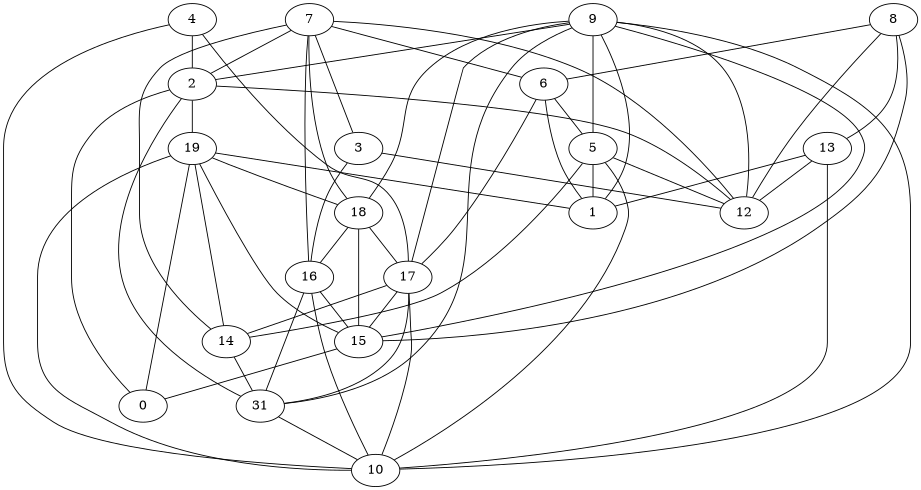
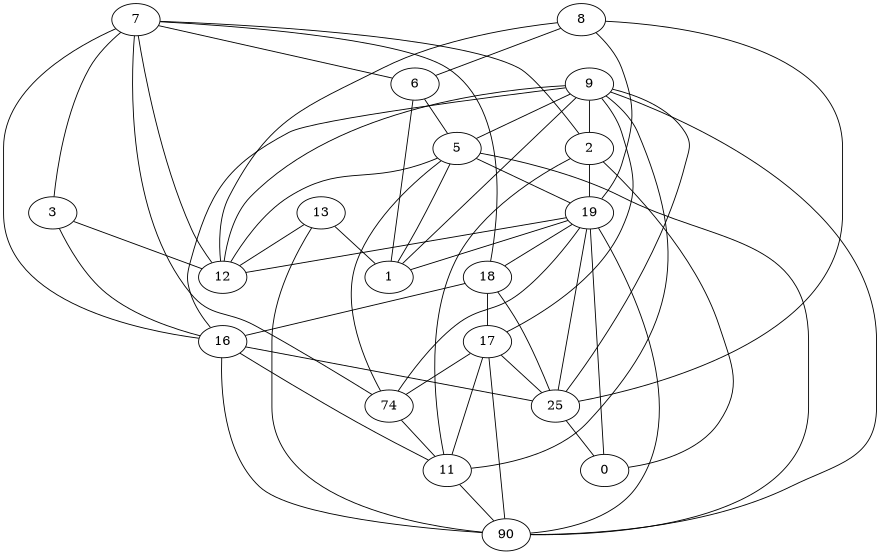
(192, 20) -> none
(431, 67) -> (308, 127)
(891, 97) -> (632, 109)
(471, 105) -> (382, 249)
none -> (523, 181)
(485, 186) -> none
(226, 342) -> (389, 406)
(359, 342) -> (555, 406)
(260, 406) -> (447, 470)
(376, 470) -> (506, 535)
